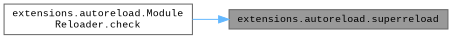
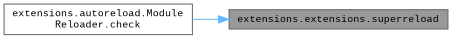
(339, 19) -> (339, 19)
